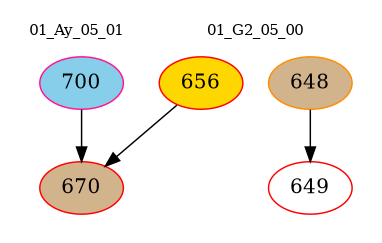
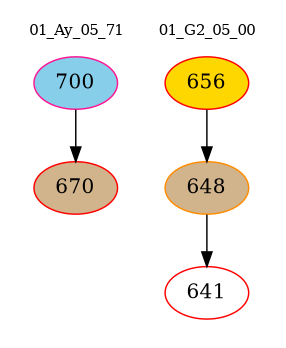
(76, 31) -> (76, 31)
(157, 122) -> (207, 128)
(310, 188) -> (207, 293)
